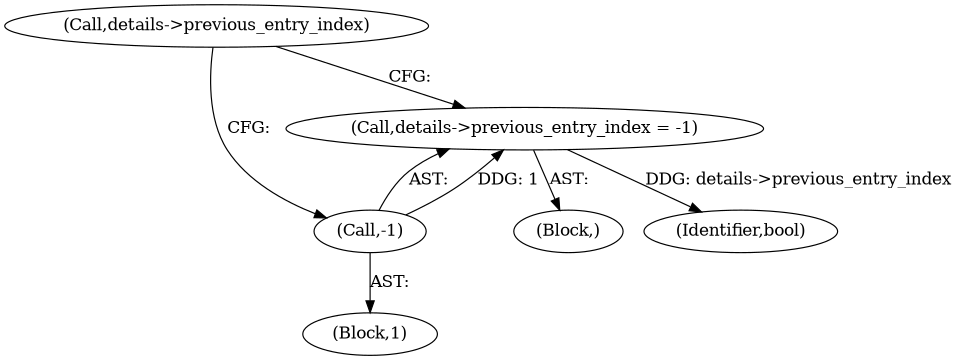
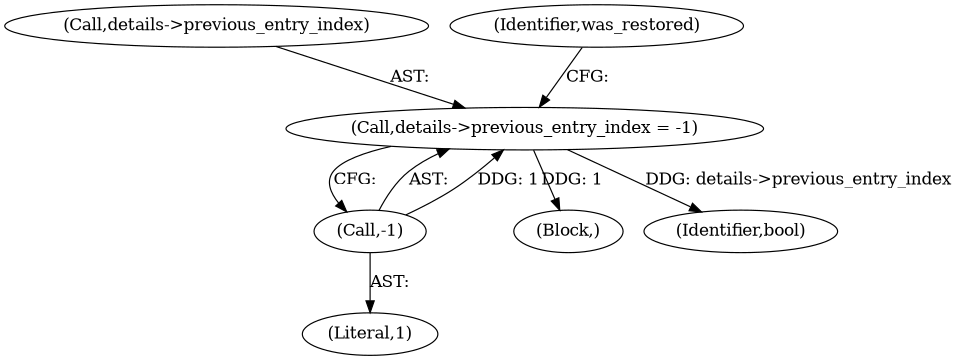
none -> (597, 26)
(413, 77) -> (413, 77)
(229, 152) -> (344, 162)
(572, 180) -> (572, 180)
(370, 334) -> (370, 334)
